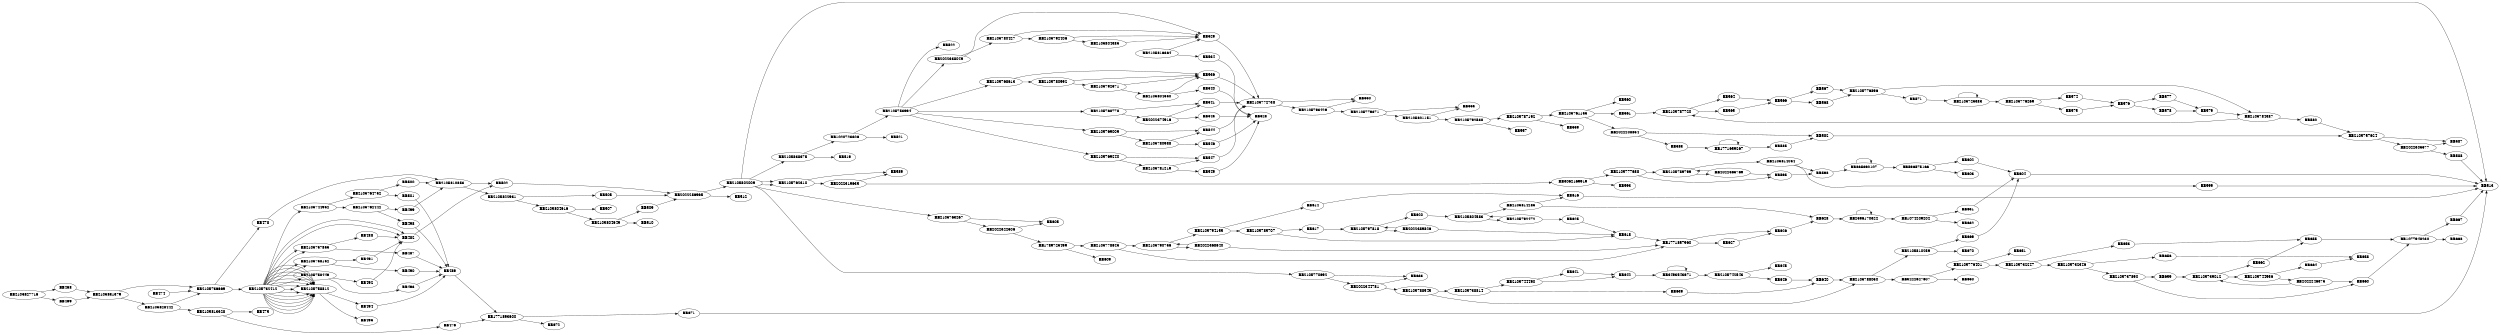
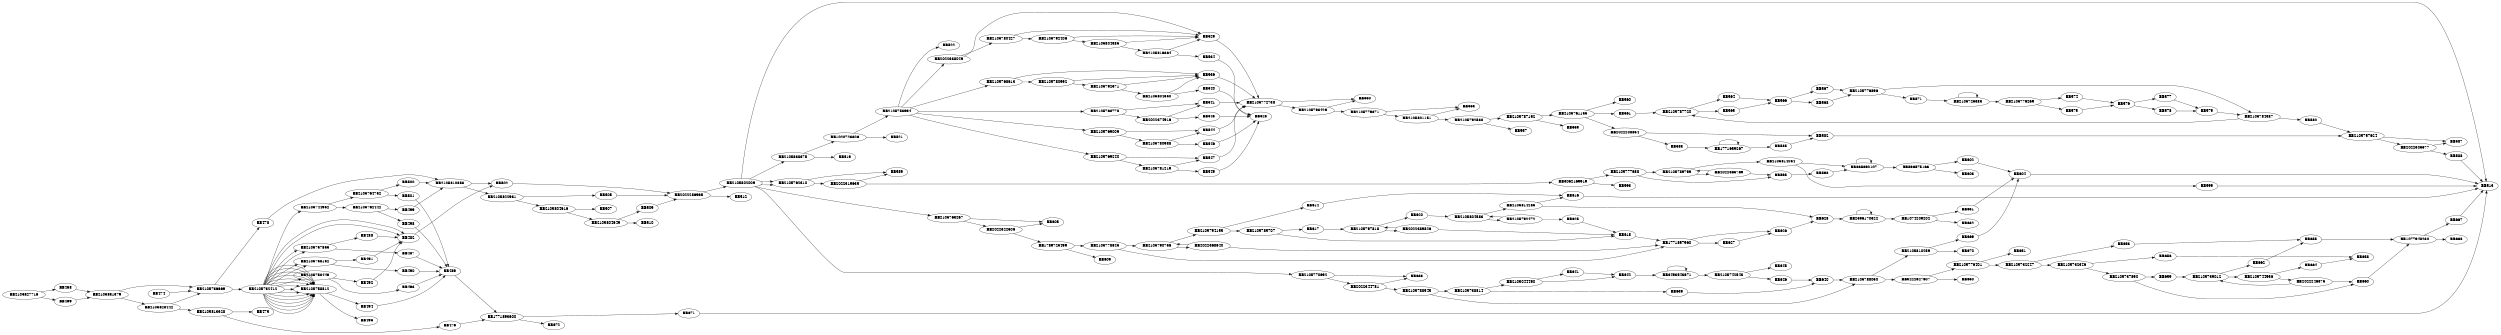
none -> (1130, 48)
(1804, 168) -> (1822, 165)
(1521, 282) -> (1521, 282)
